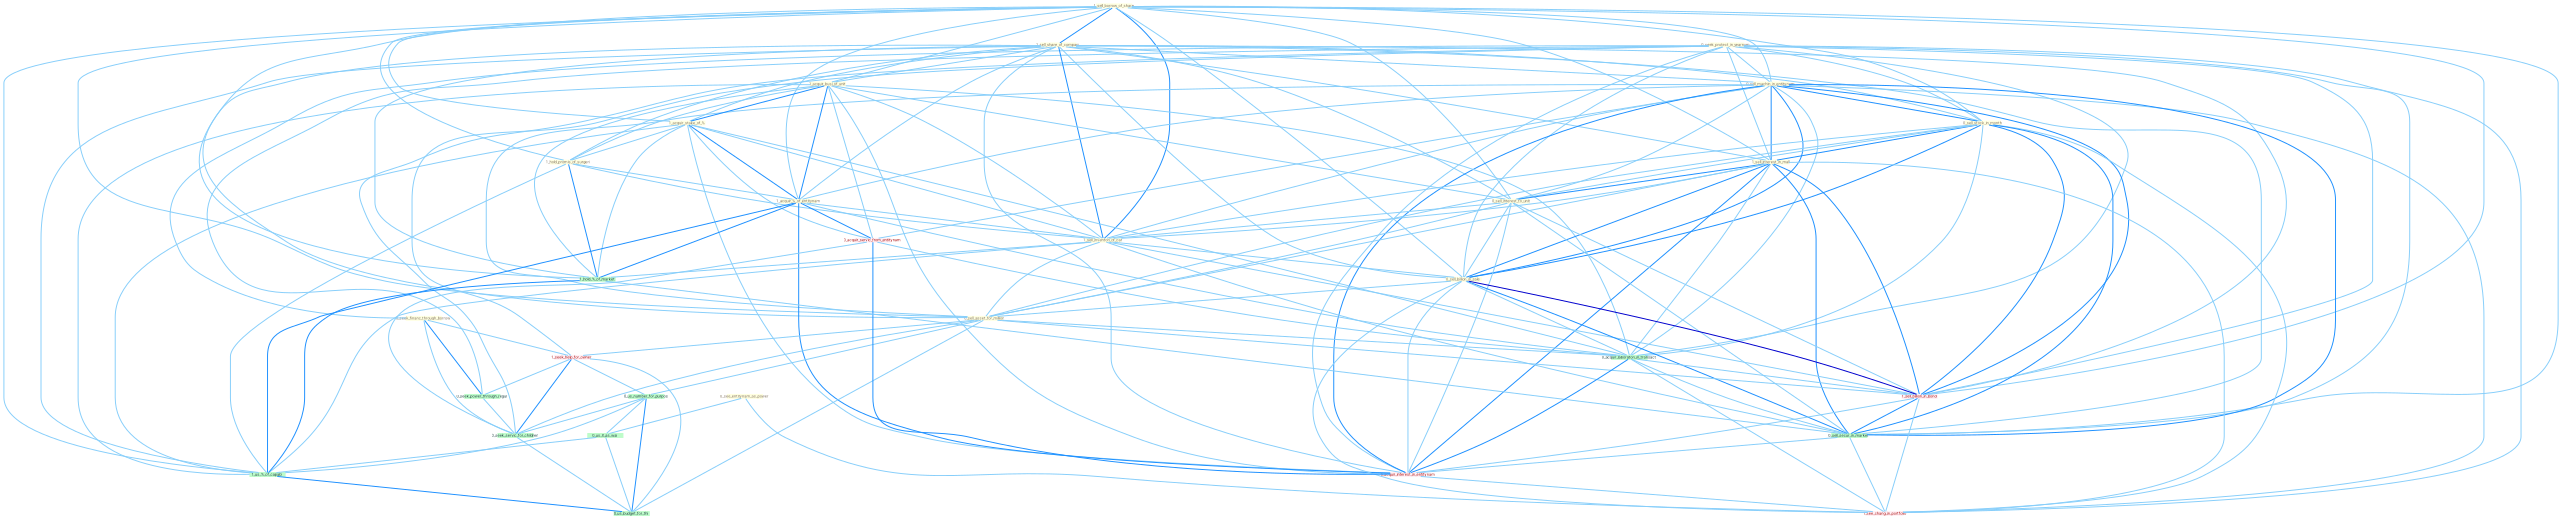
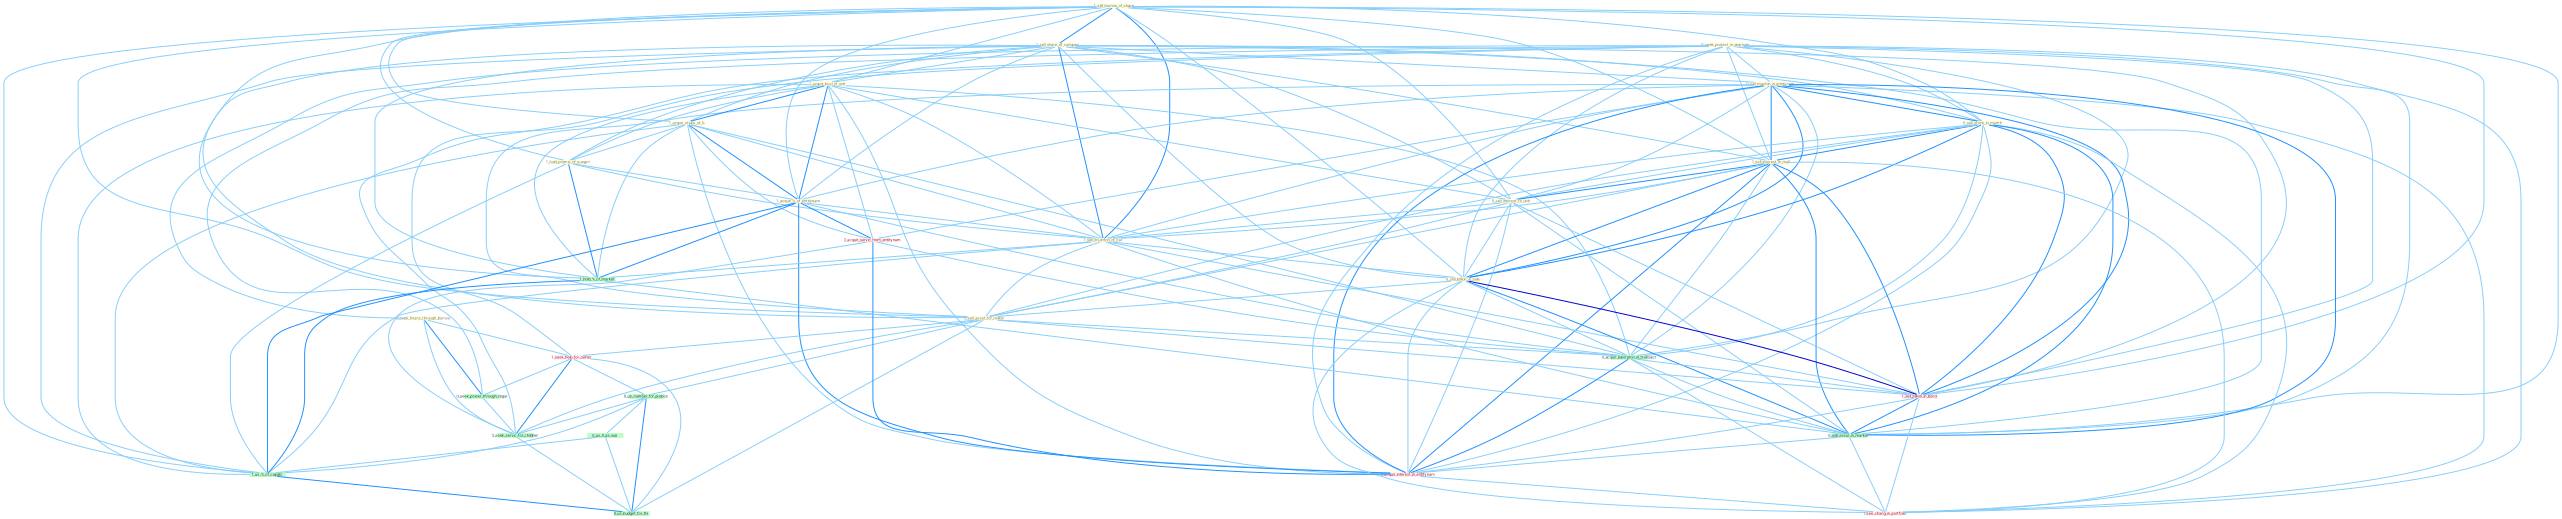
(1466, 12) -> none
(1111, 318) -> (1789, 347)
(745, 396) -> none
